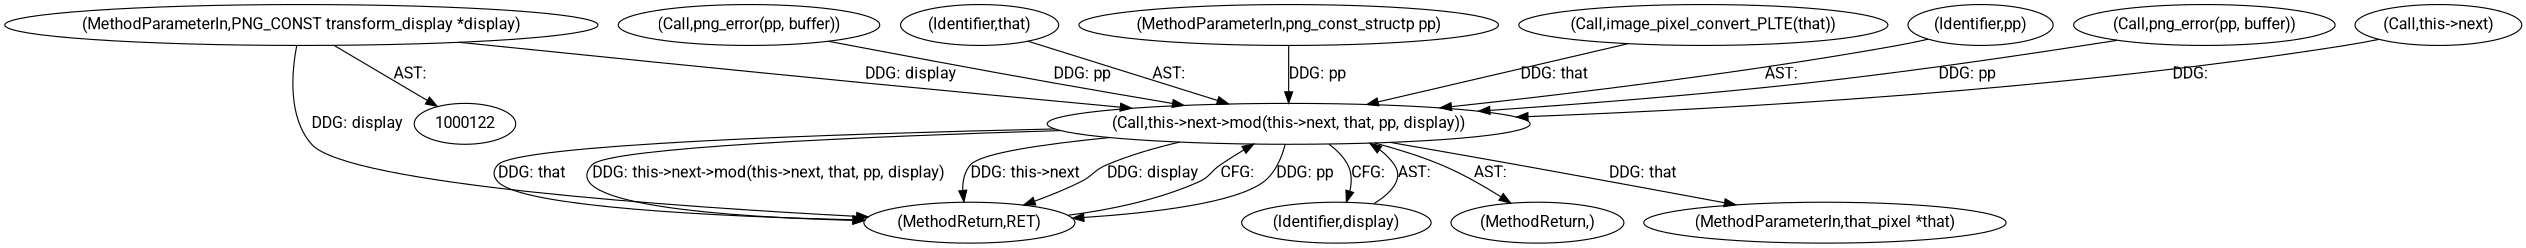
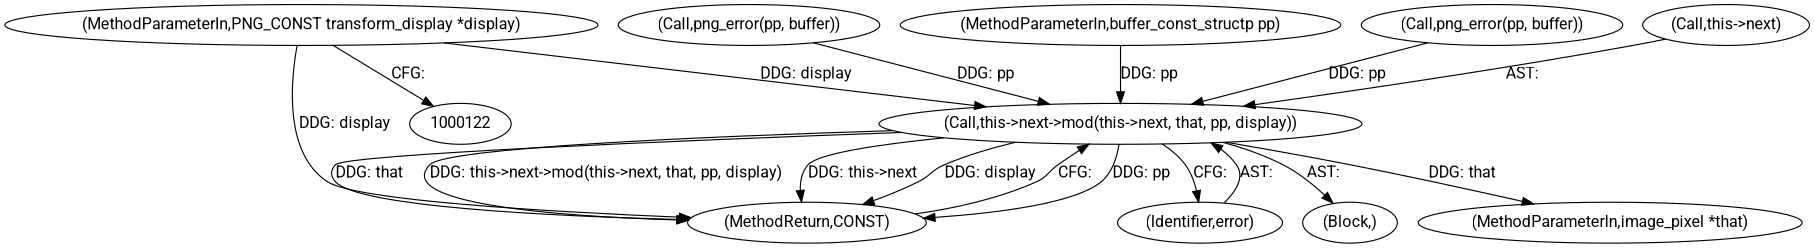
(980, 25) -> none
(1289, 25) -> (1121, 25)
(1703, 25) -> none
(1981, 25) -> none
(413, 74) -> (410, 74)
(2193, 74) -> (1525, 74)
(969, 223) -> (807, 223)
(1336, 223) -> (1200, 223)
(1537, 223) -> (1350, 223)
(1825, 223) -> (1610, 223)
